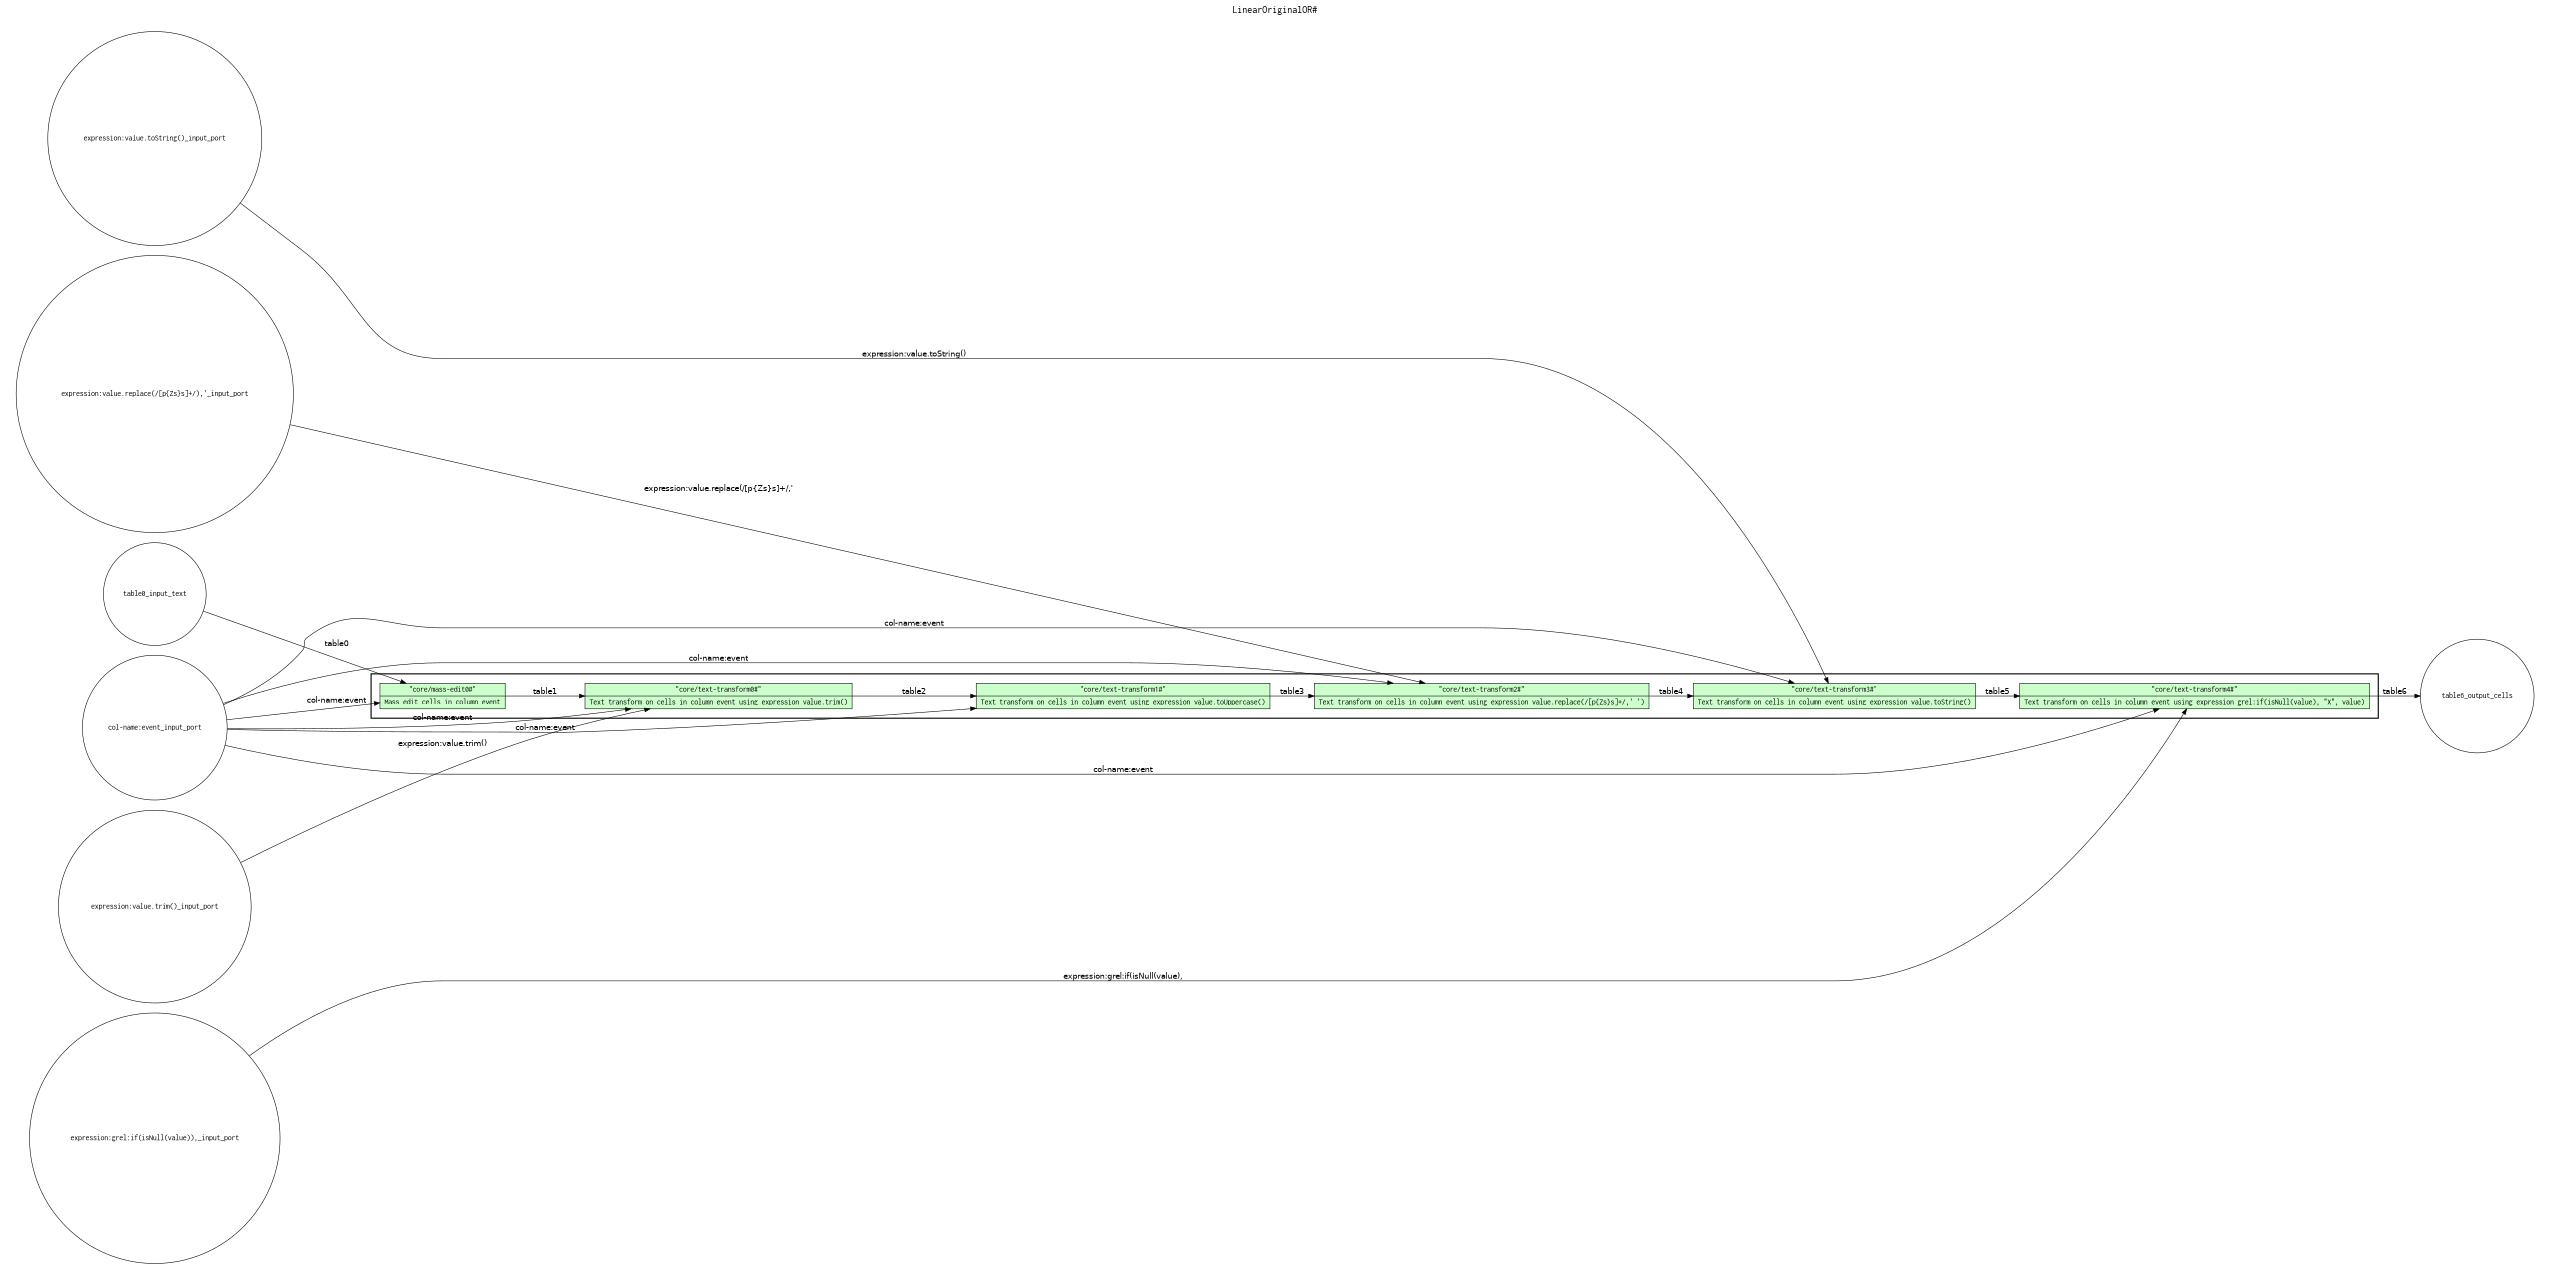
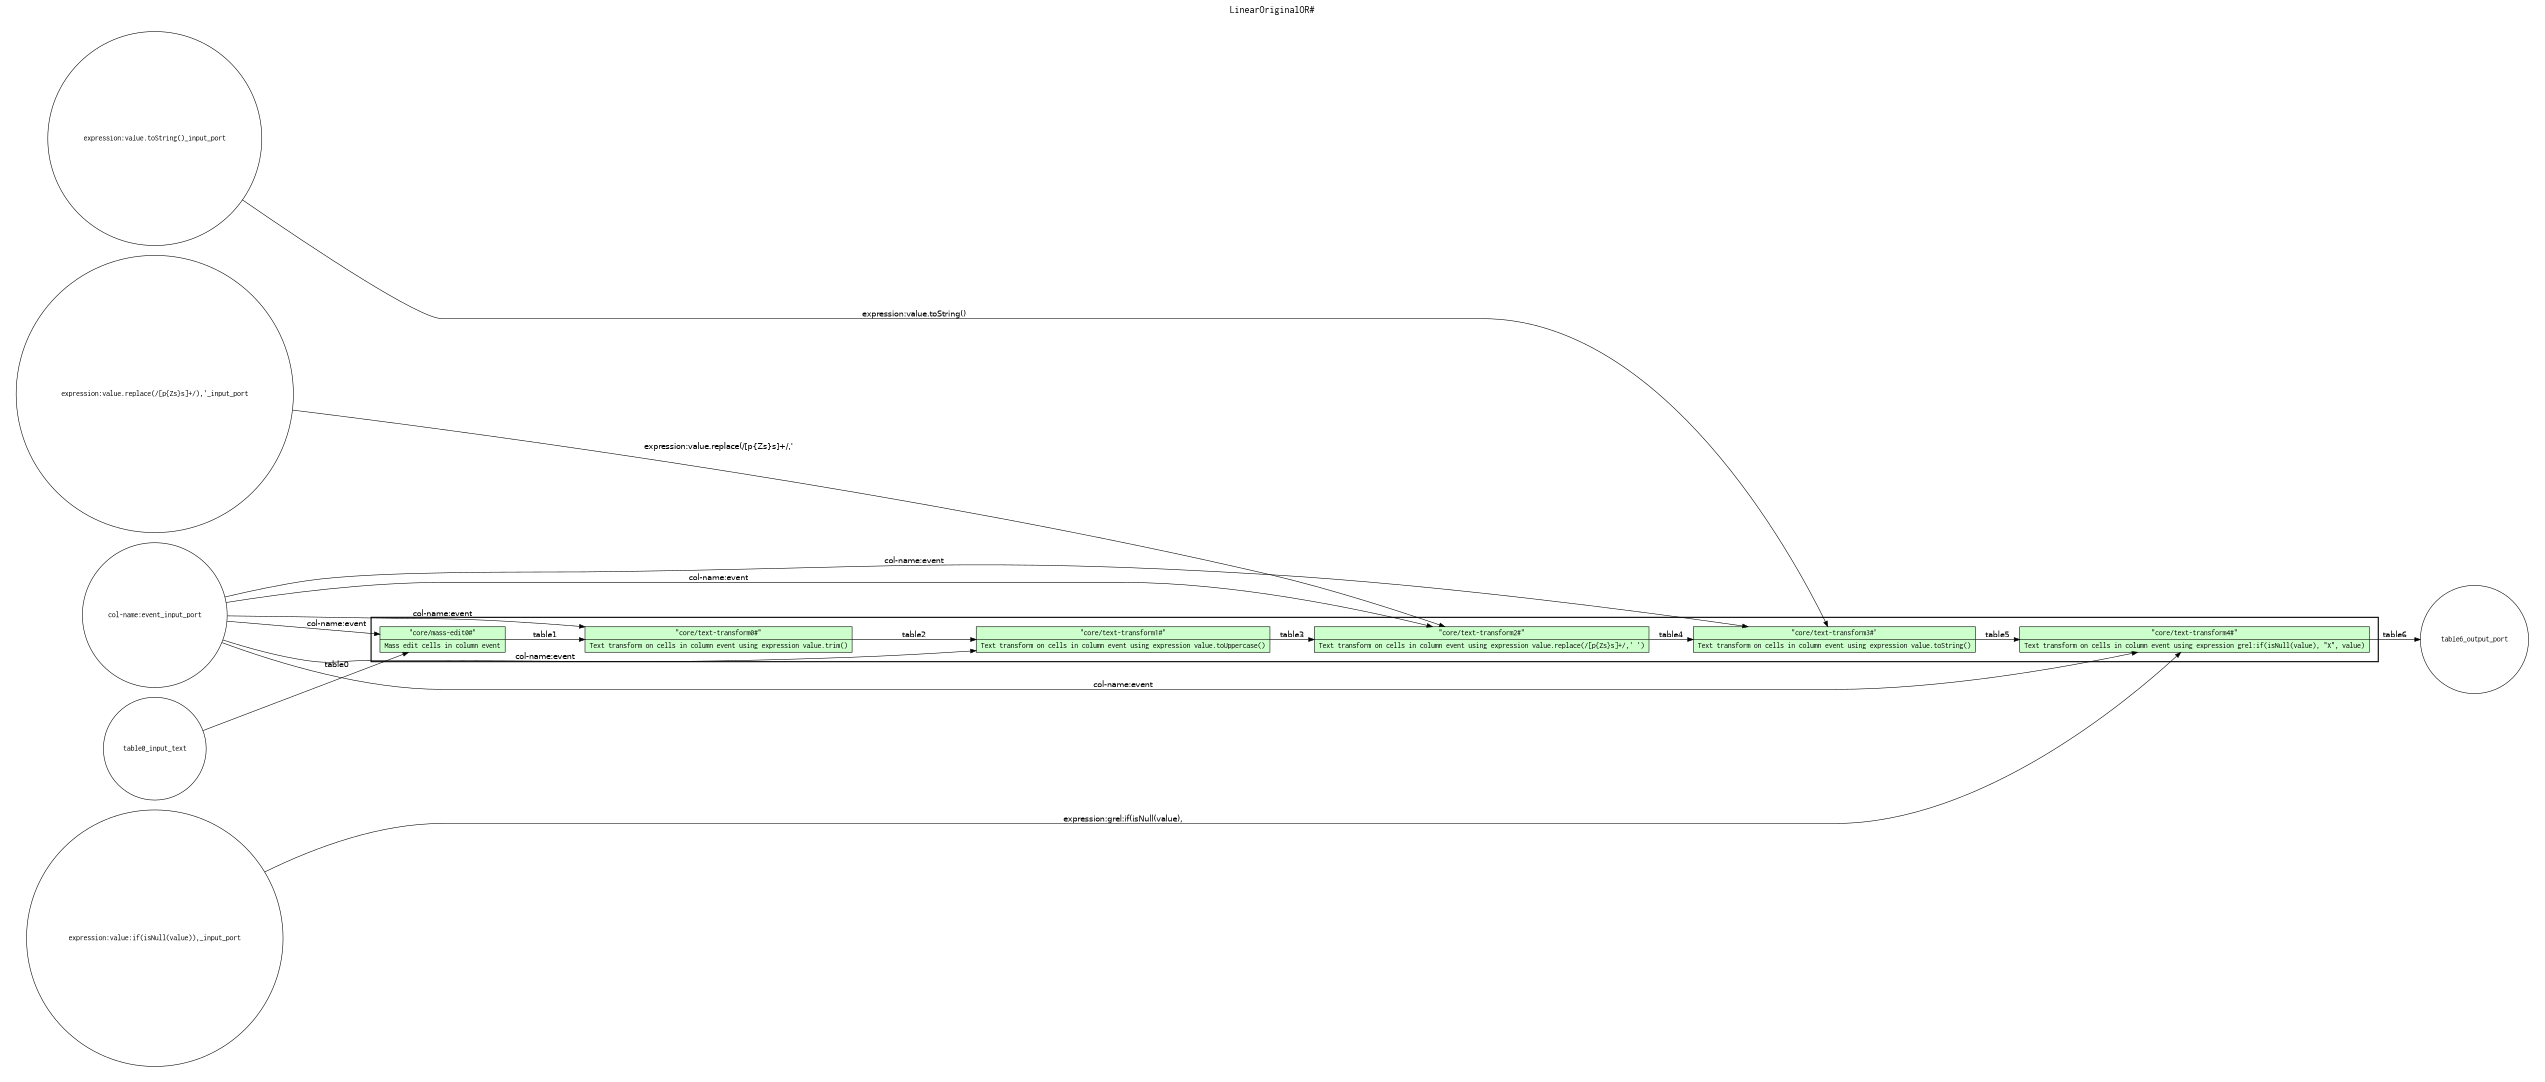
(2477, 696) -> (2474, 640)
(155, 907) -> none
(155, 1138) -> (155, 938)
